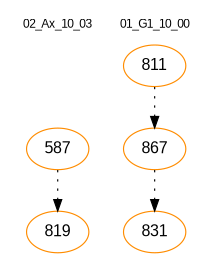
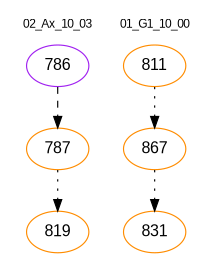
none -> (58, 66)
(58, 149) -> (58, 149)
